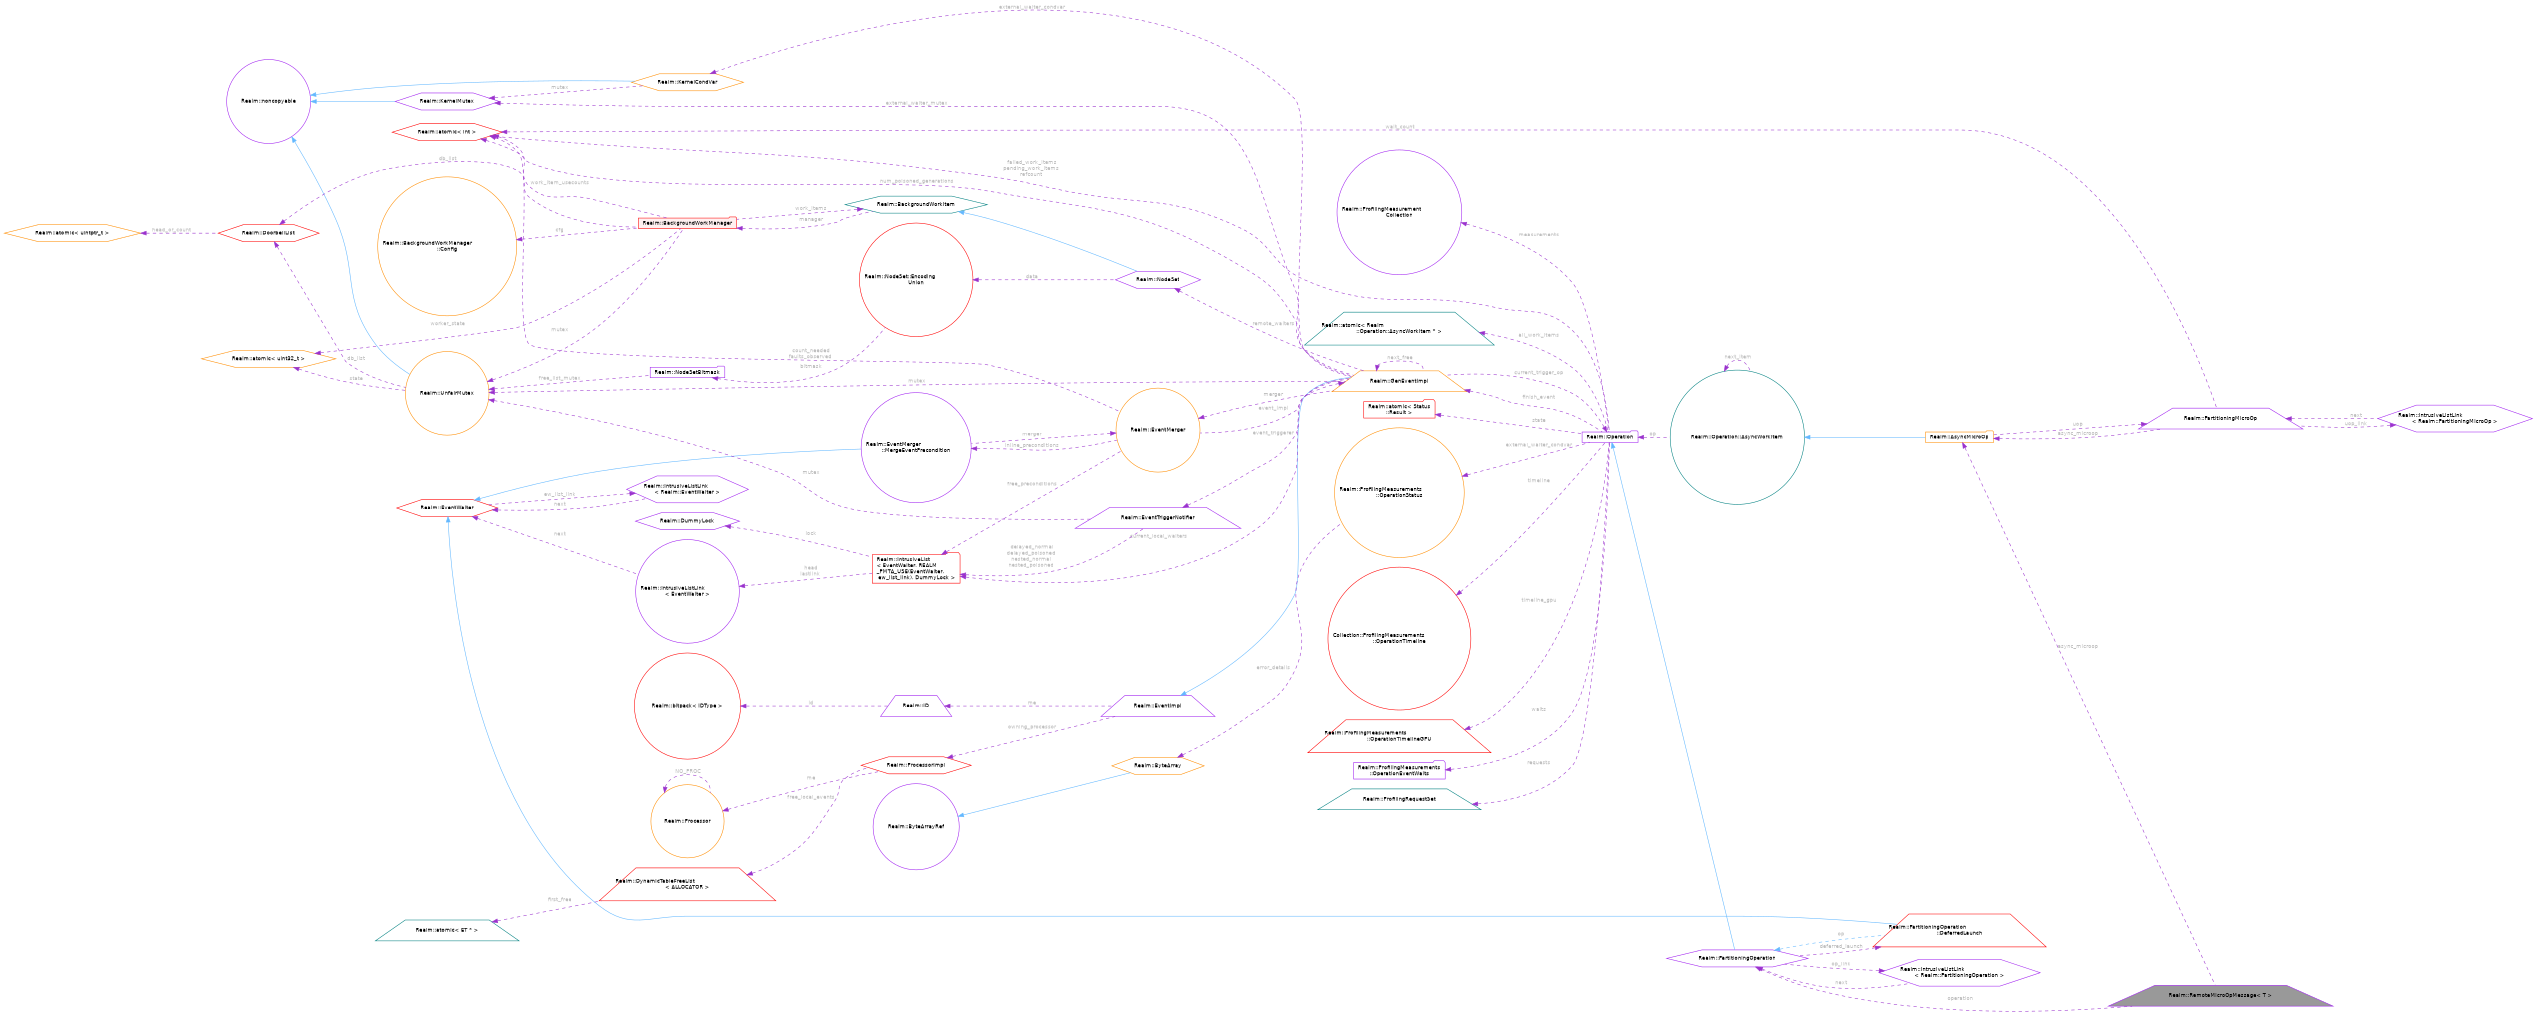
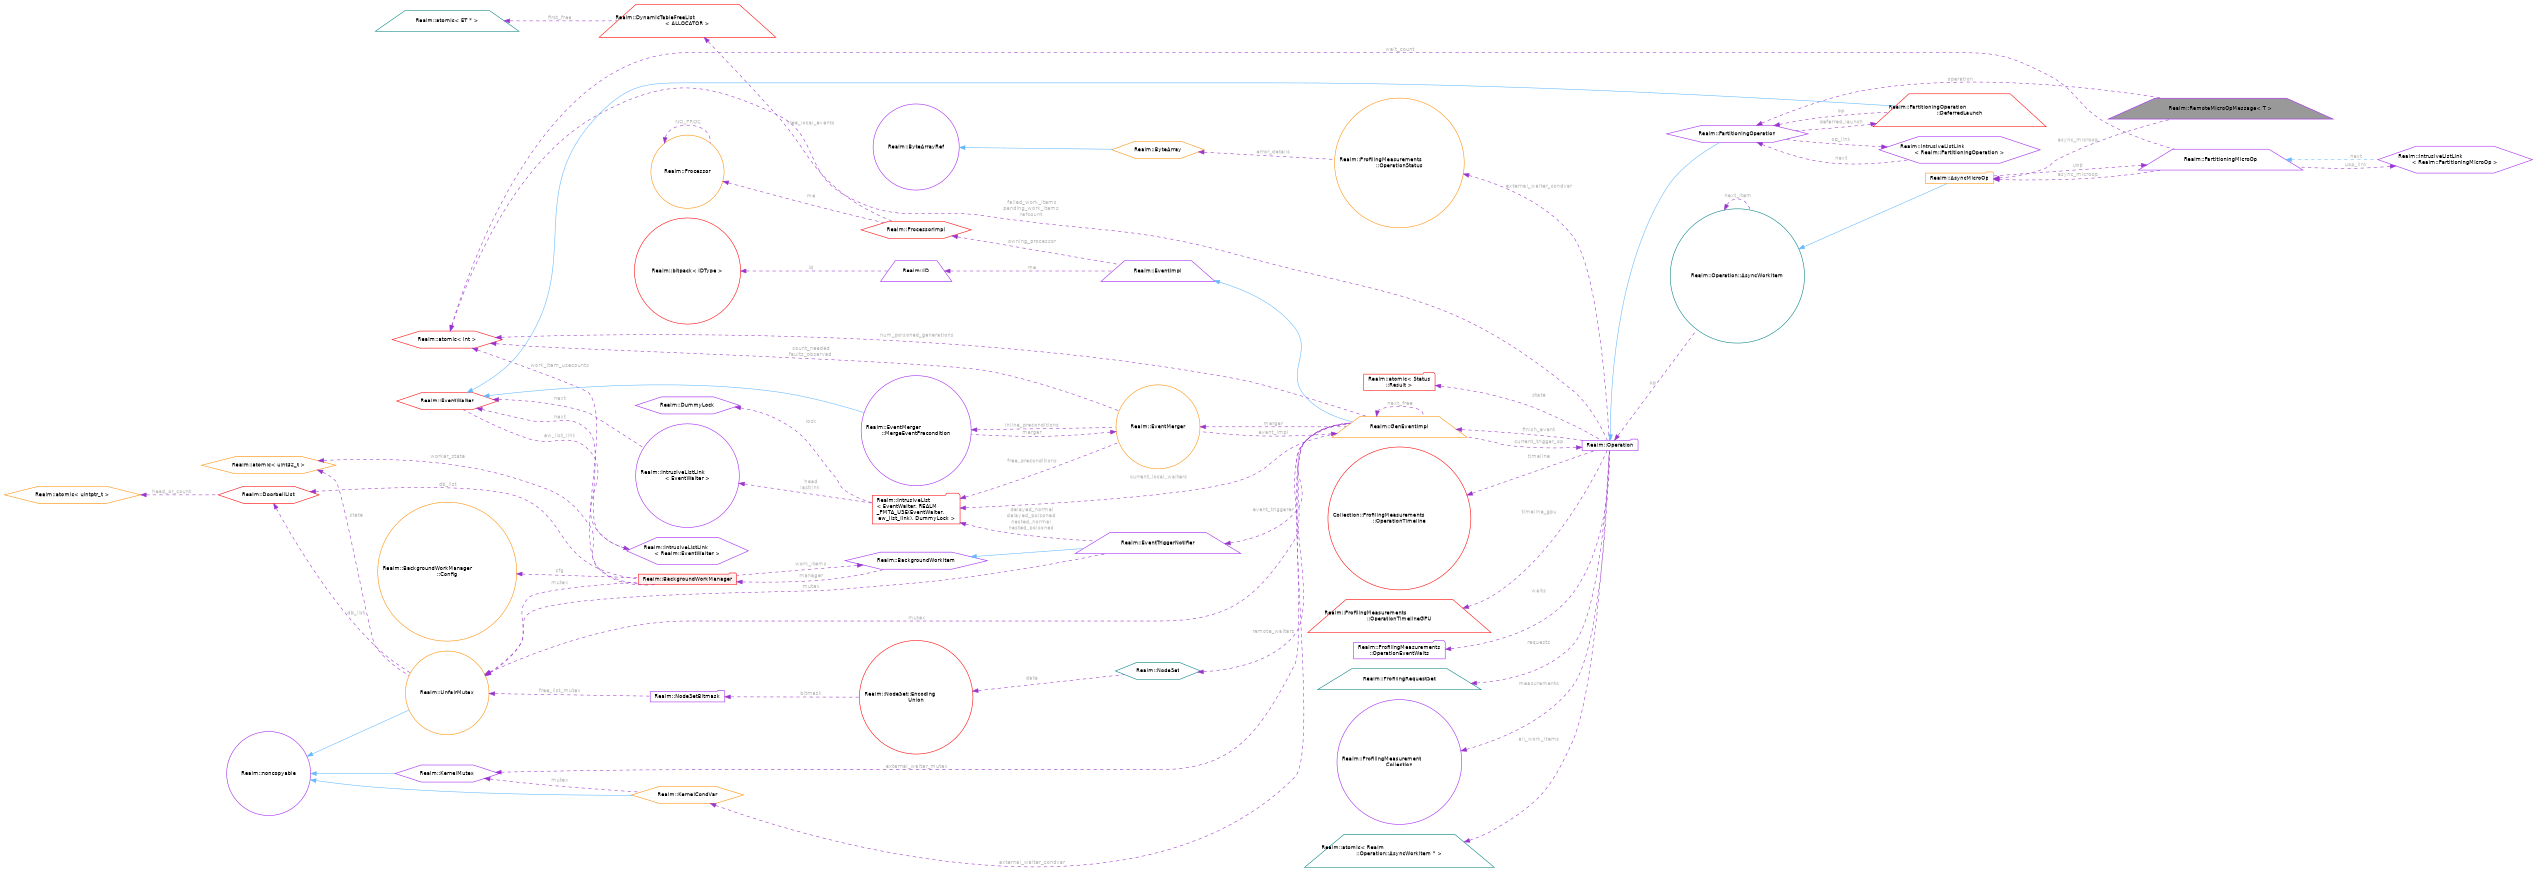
(916, 205) -> (916, 561)
(1052, 239) -> (1030, 552)
(1158, 280) -> (1158, 671)
(2335, 419) -> (2335, 160)
(1833, 941) -> (1834, 116)
